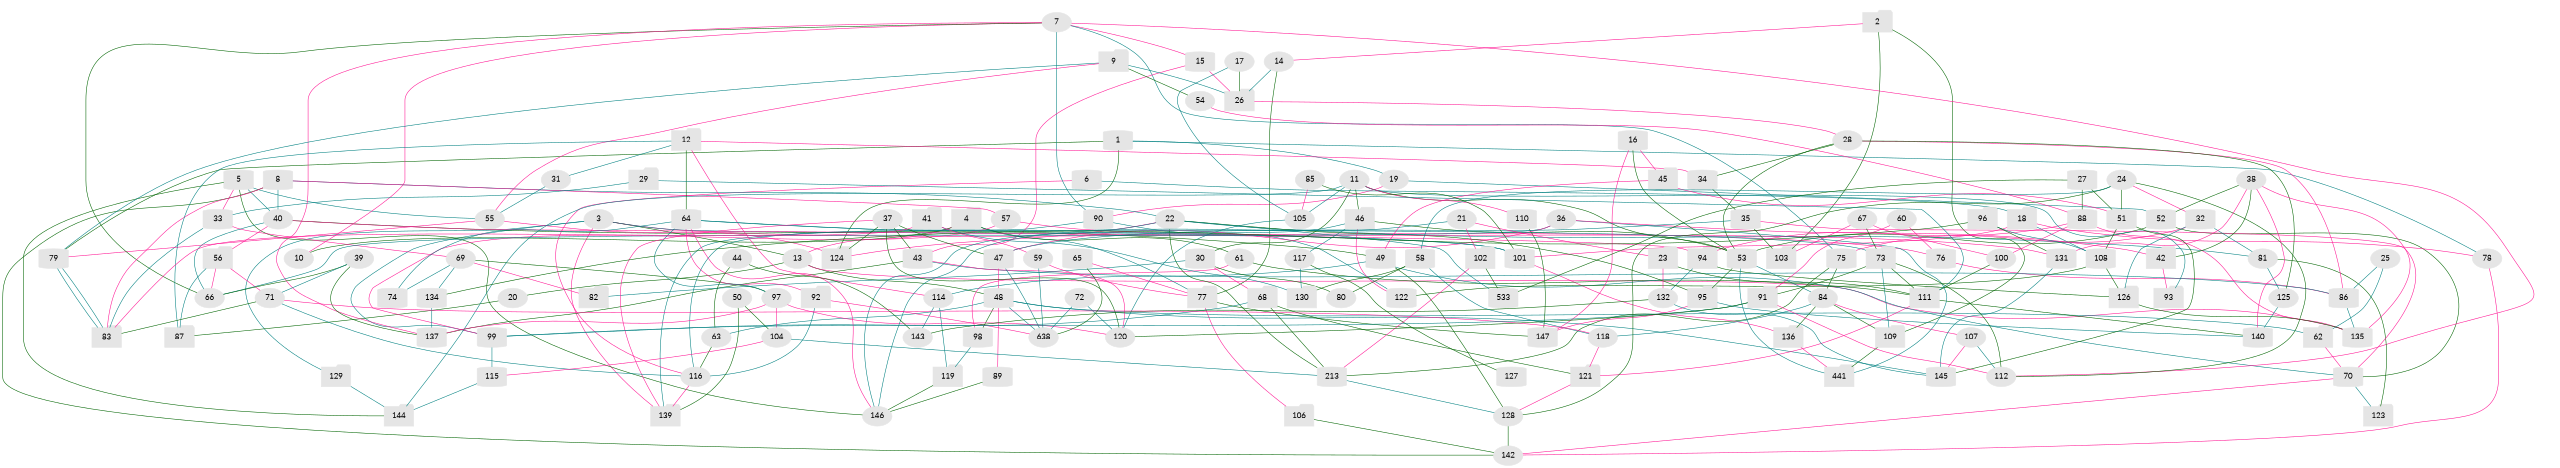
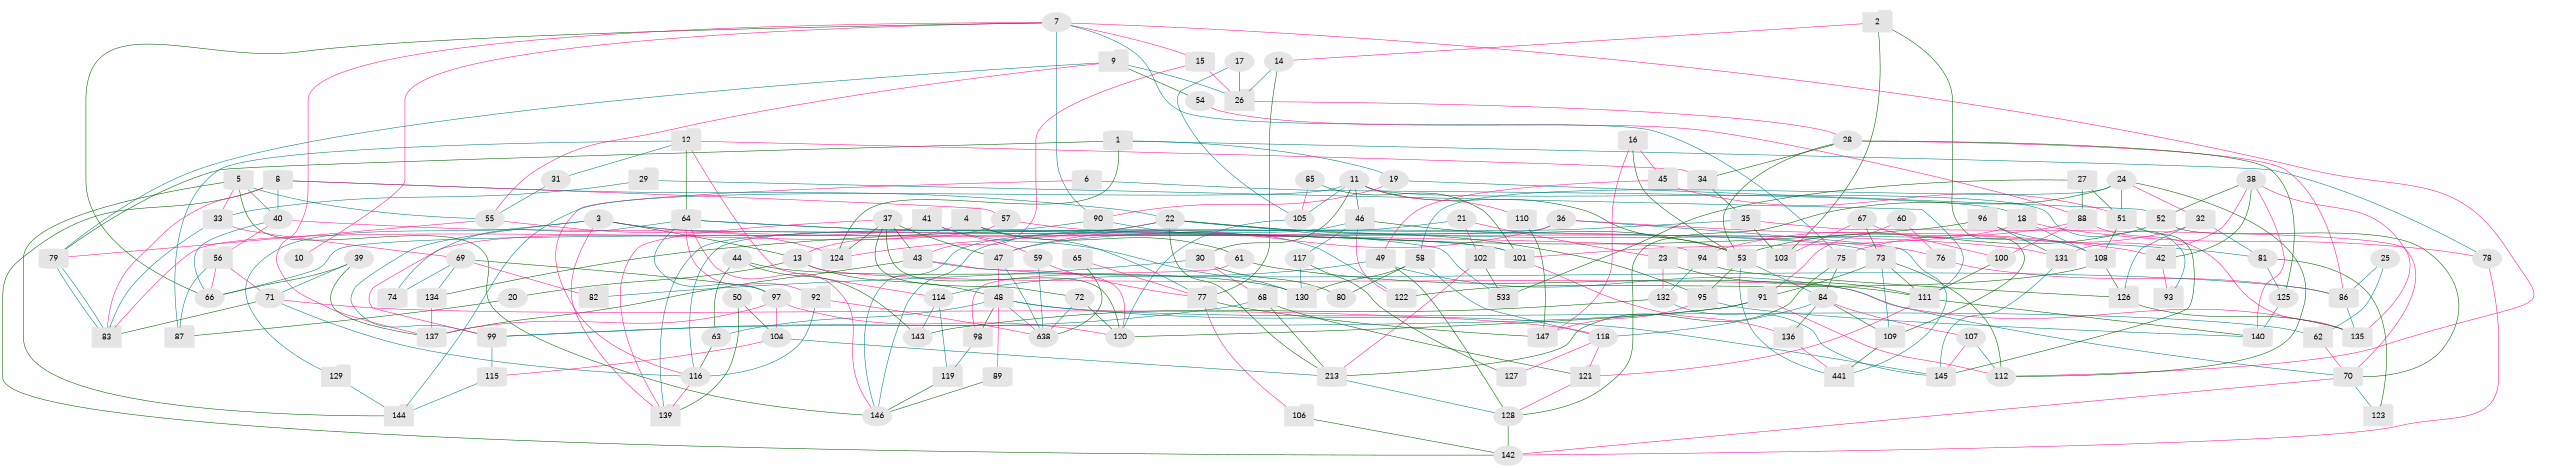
(830, 232) -> none
(631, 240) -> none
none -> (1019, 274)
none -> (967, 286)
(1099, 317) -> (1099, 317)
none -> (1559, 357)
